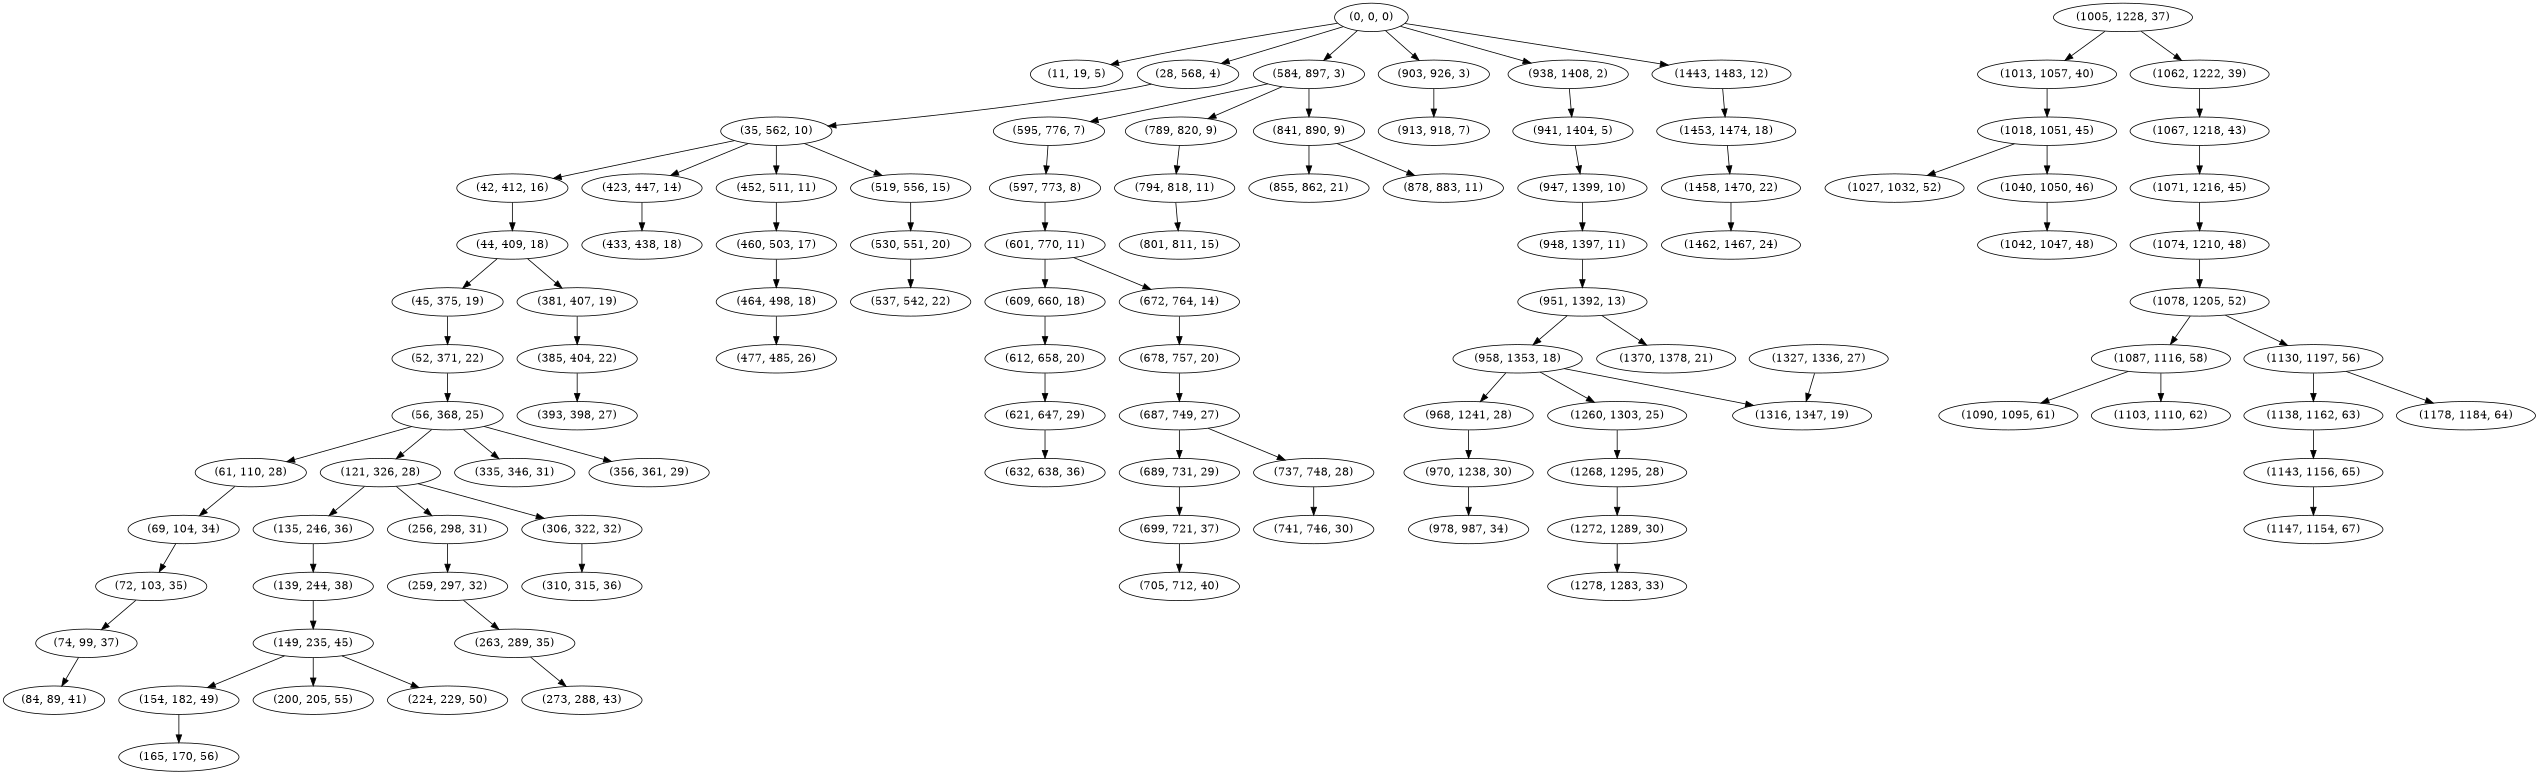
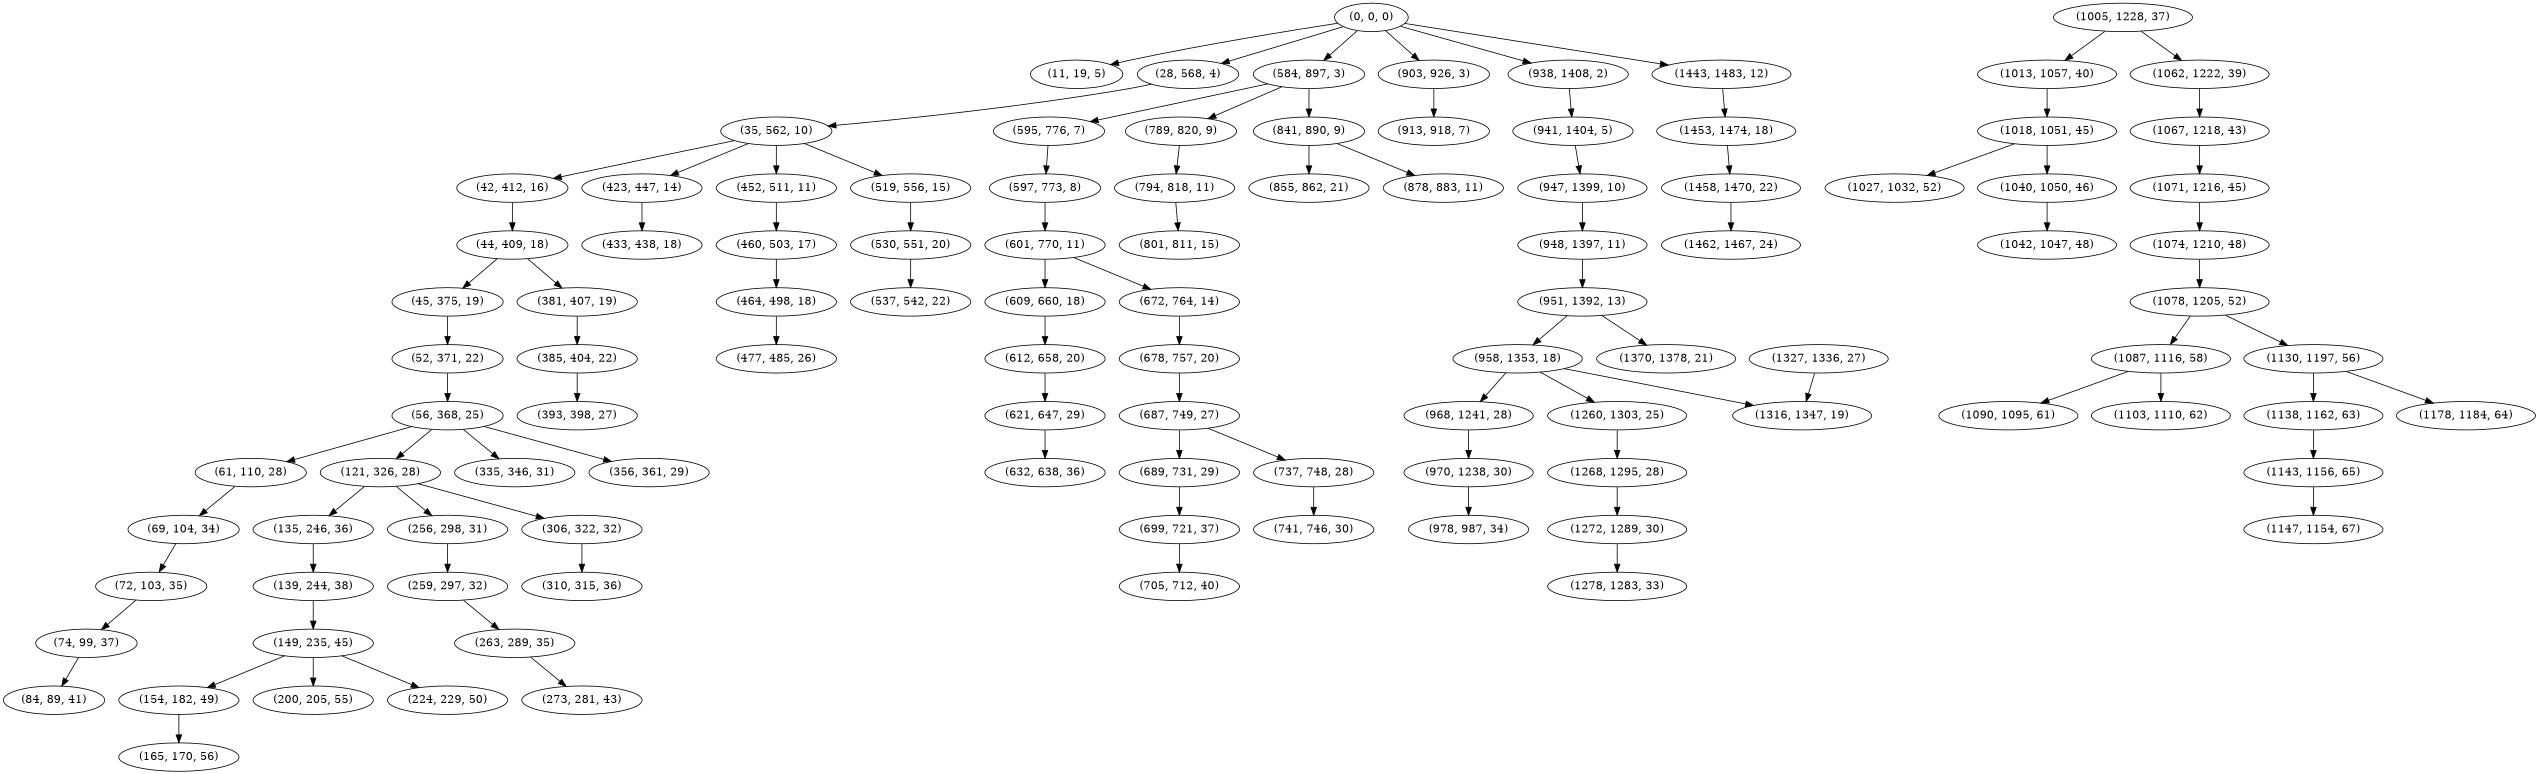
(582, 700) -> (582, 700)
